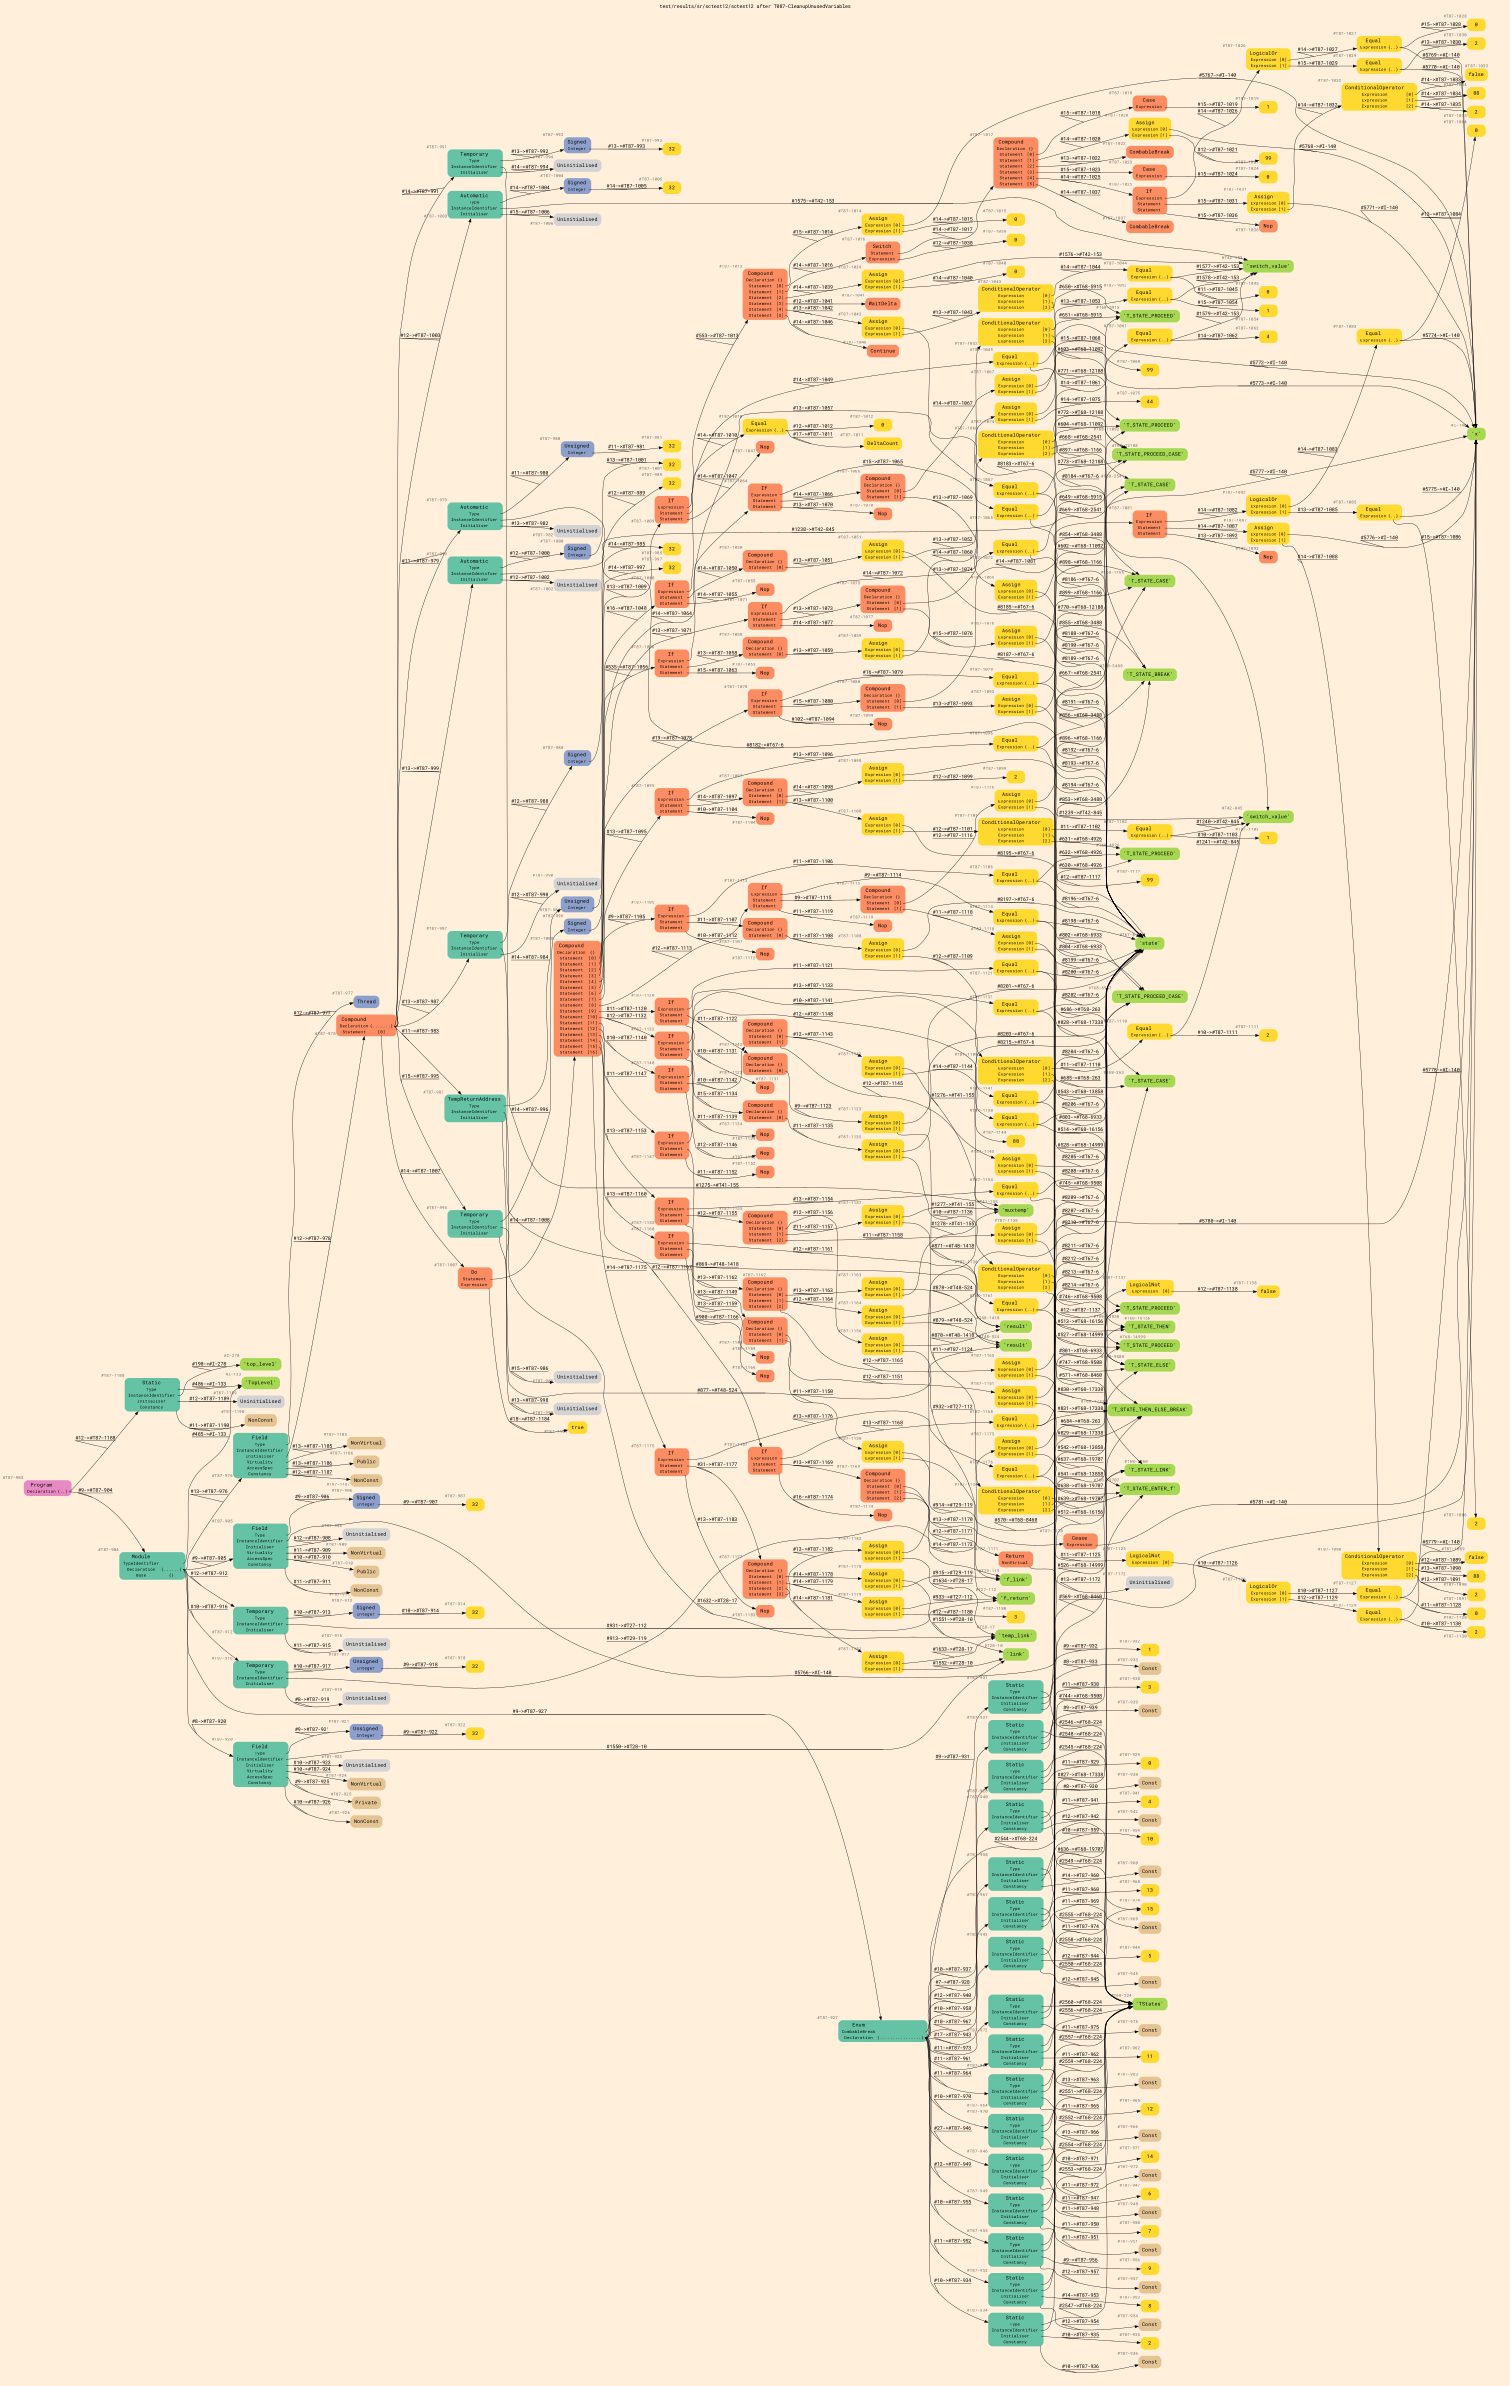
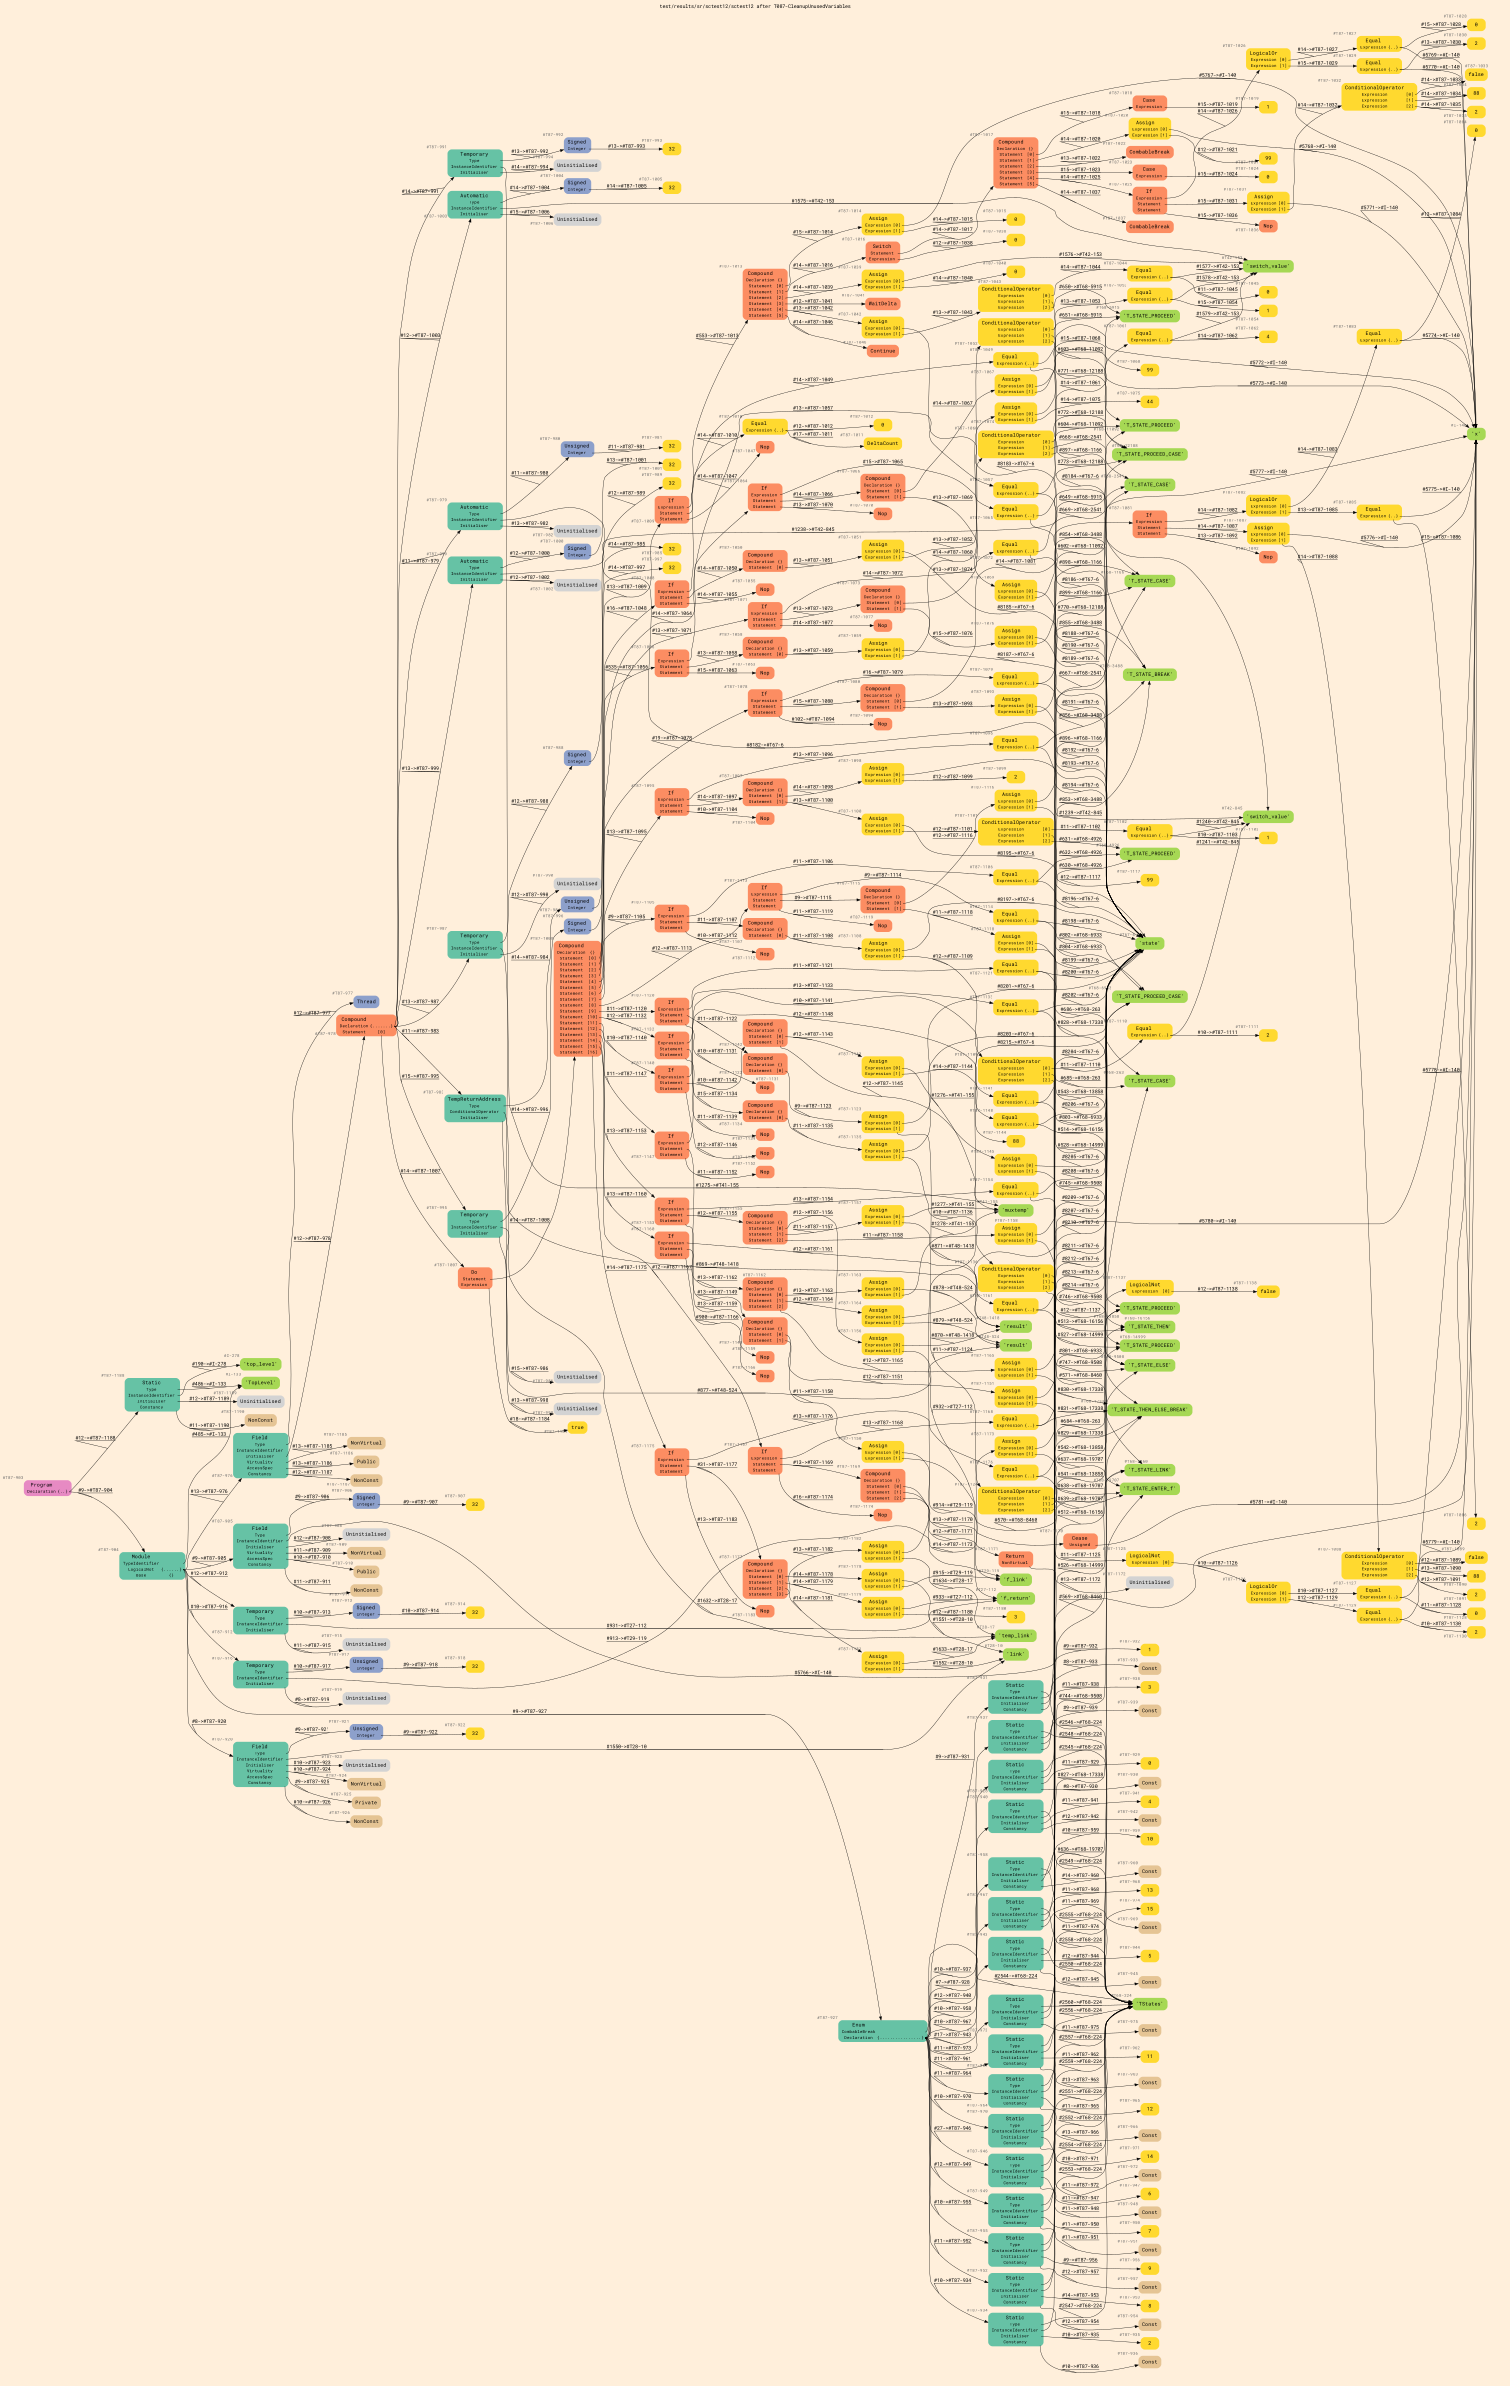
(474, 1112) -> (474, 1112)
(1080, 1545) -> (1080, 1545)
(141, 1569) -> (141, 1569)
(1000, 1847) -> (984, 1980)
